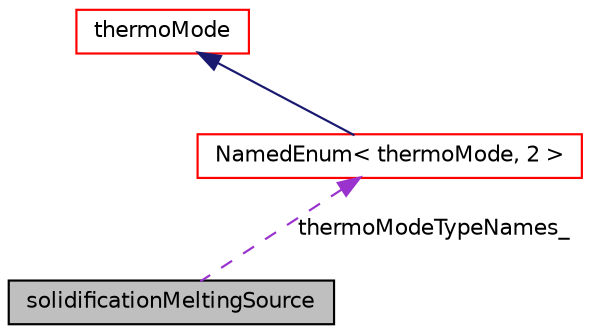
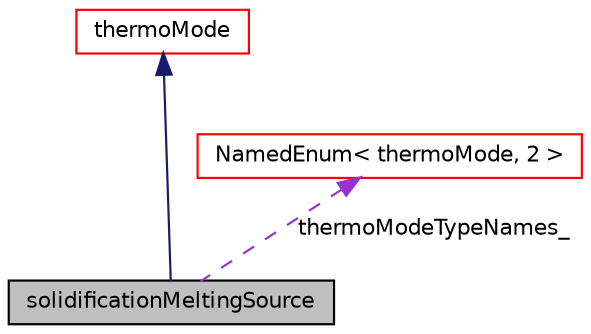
(286, 99) -> (167, 178)
